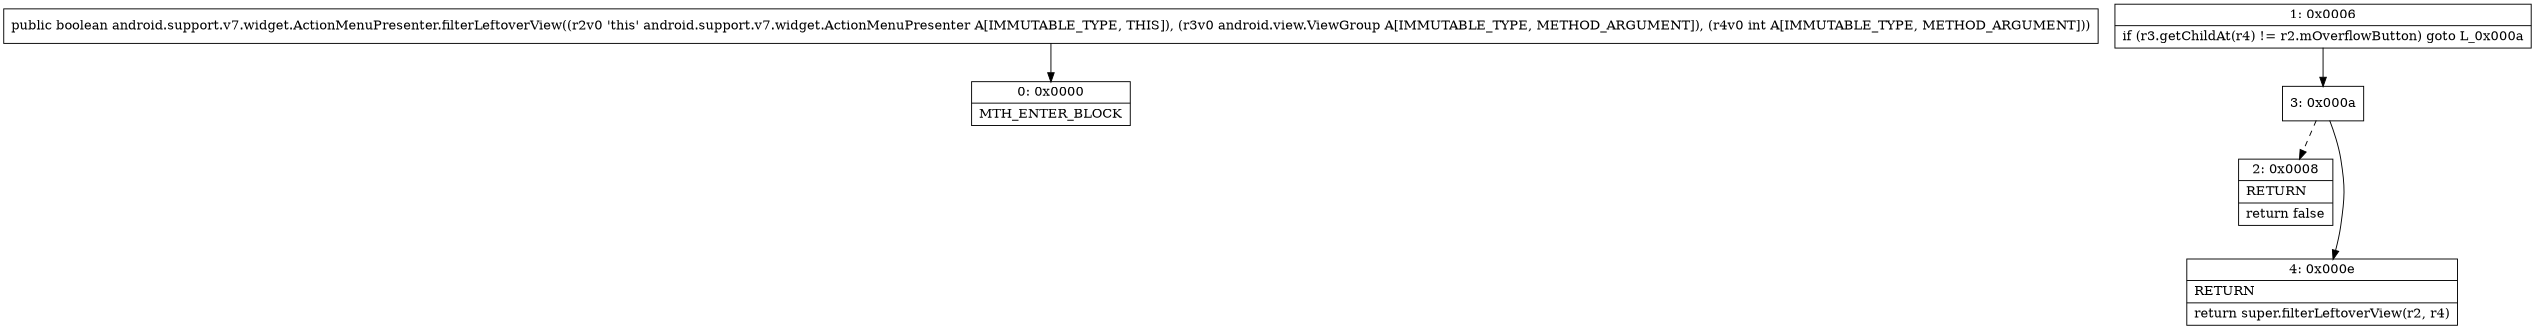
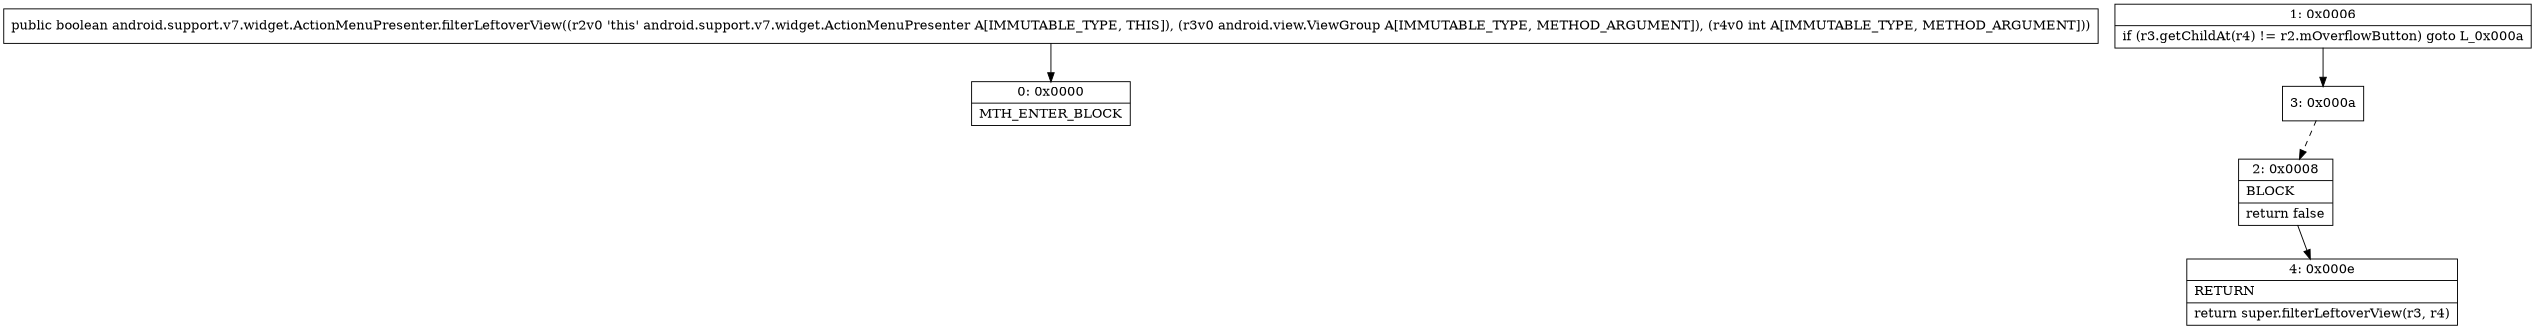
(2344, 185) -> (2302, 238)
(2276, 191) -> (2270, 191)
(2322, 314) -> (2322, 314)
